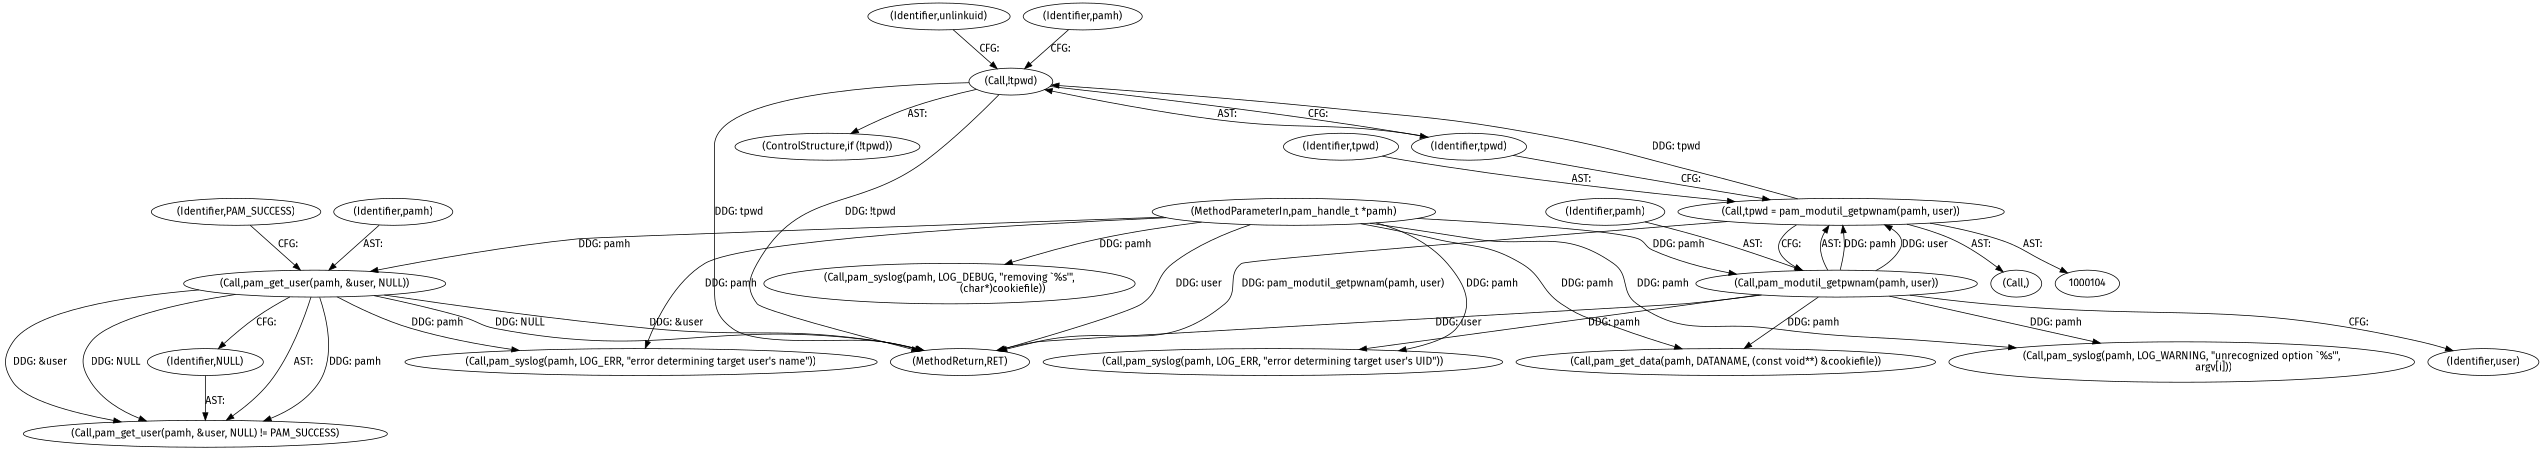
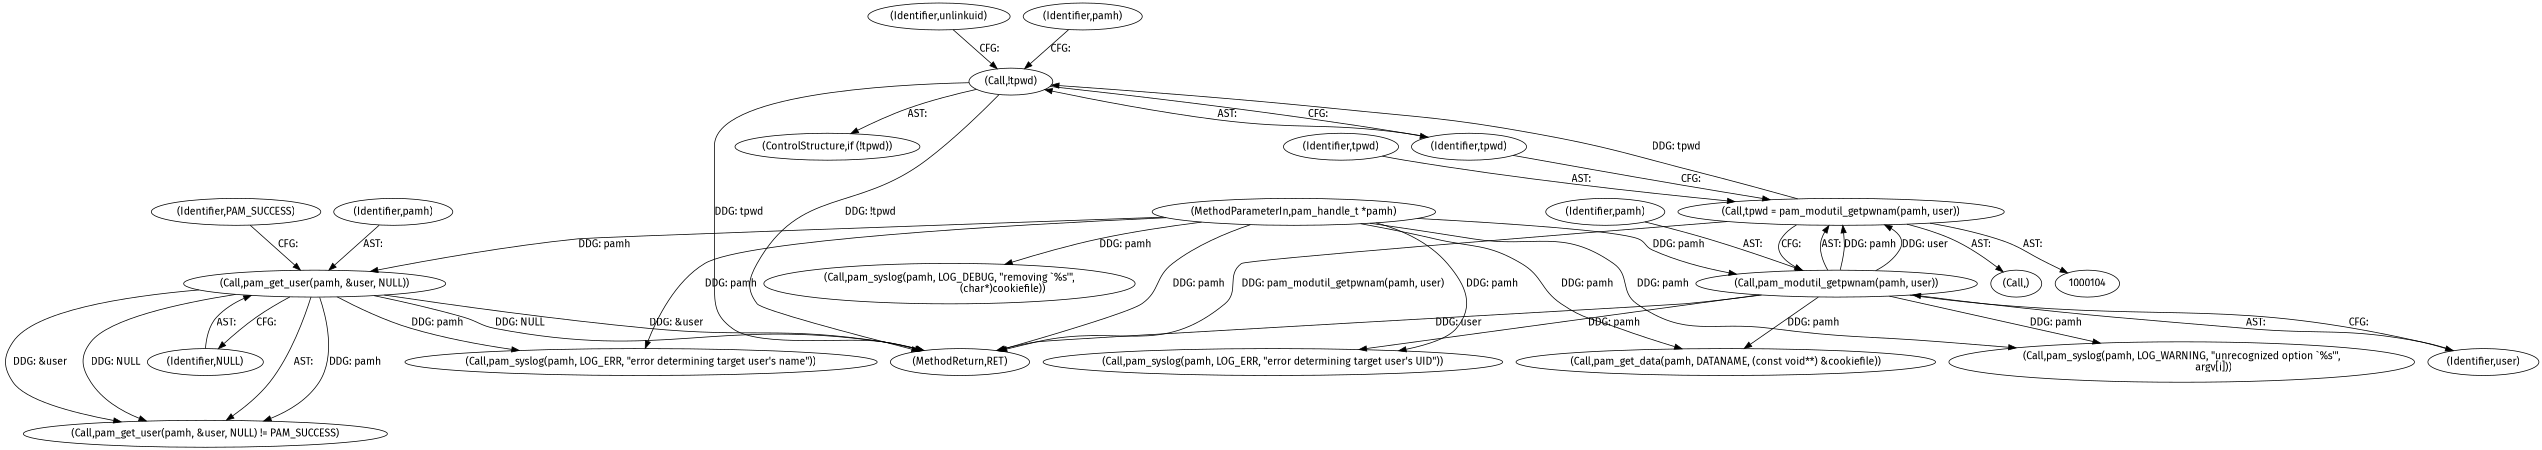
(1199, 284) -> (1199, 284)
none -> (2188, 323)
(205, 394) -> (216, 317)
